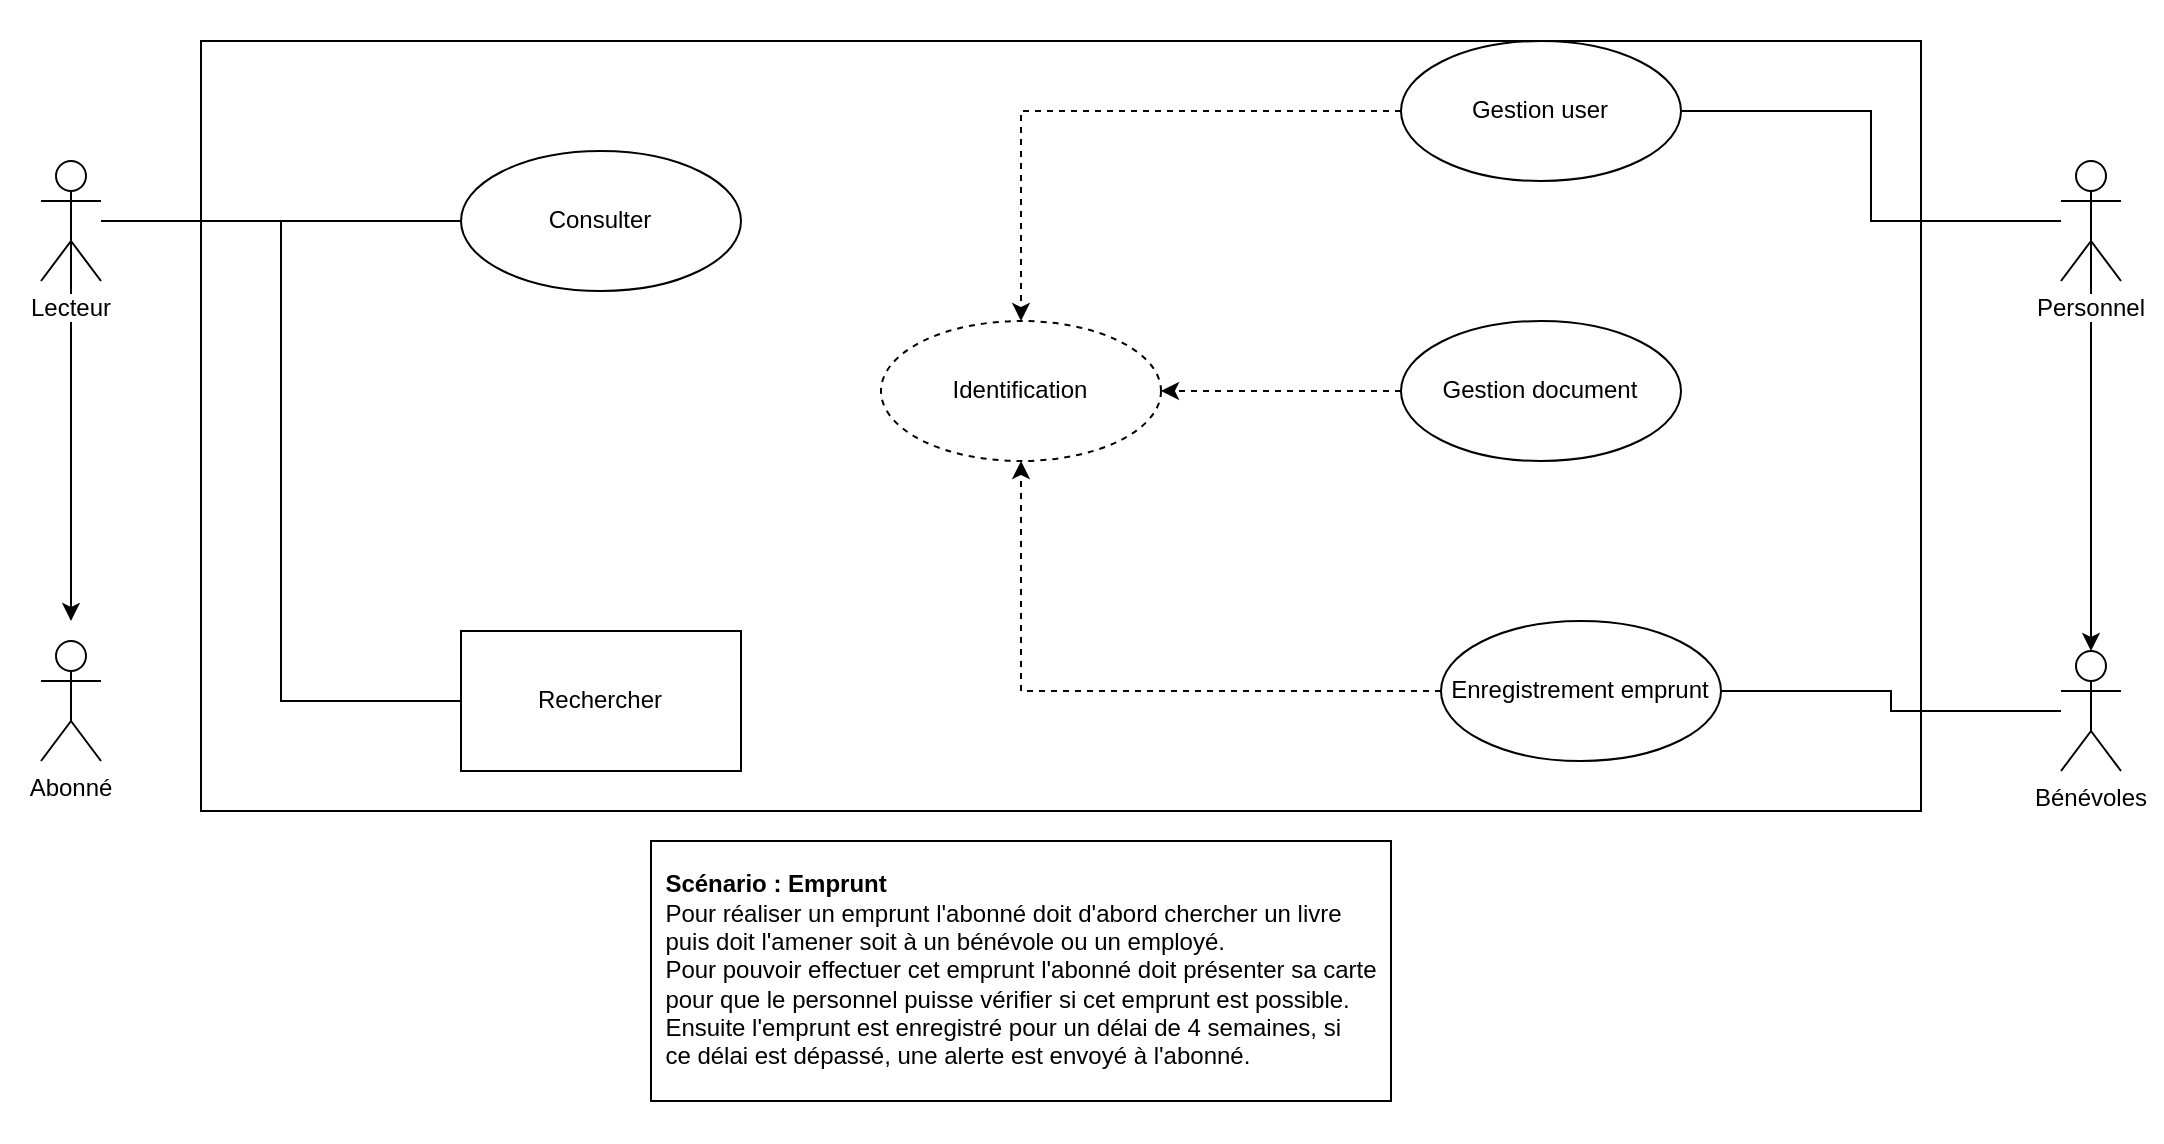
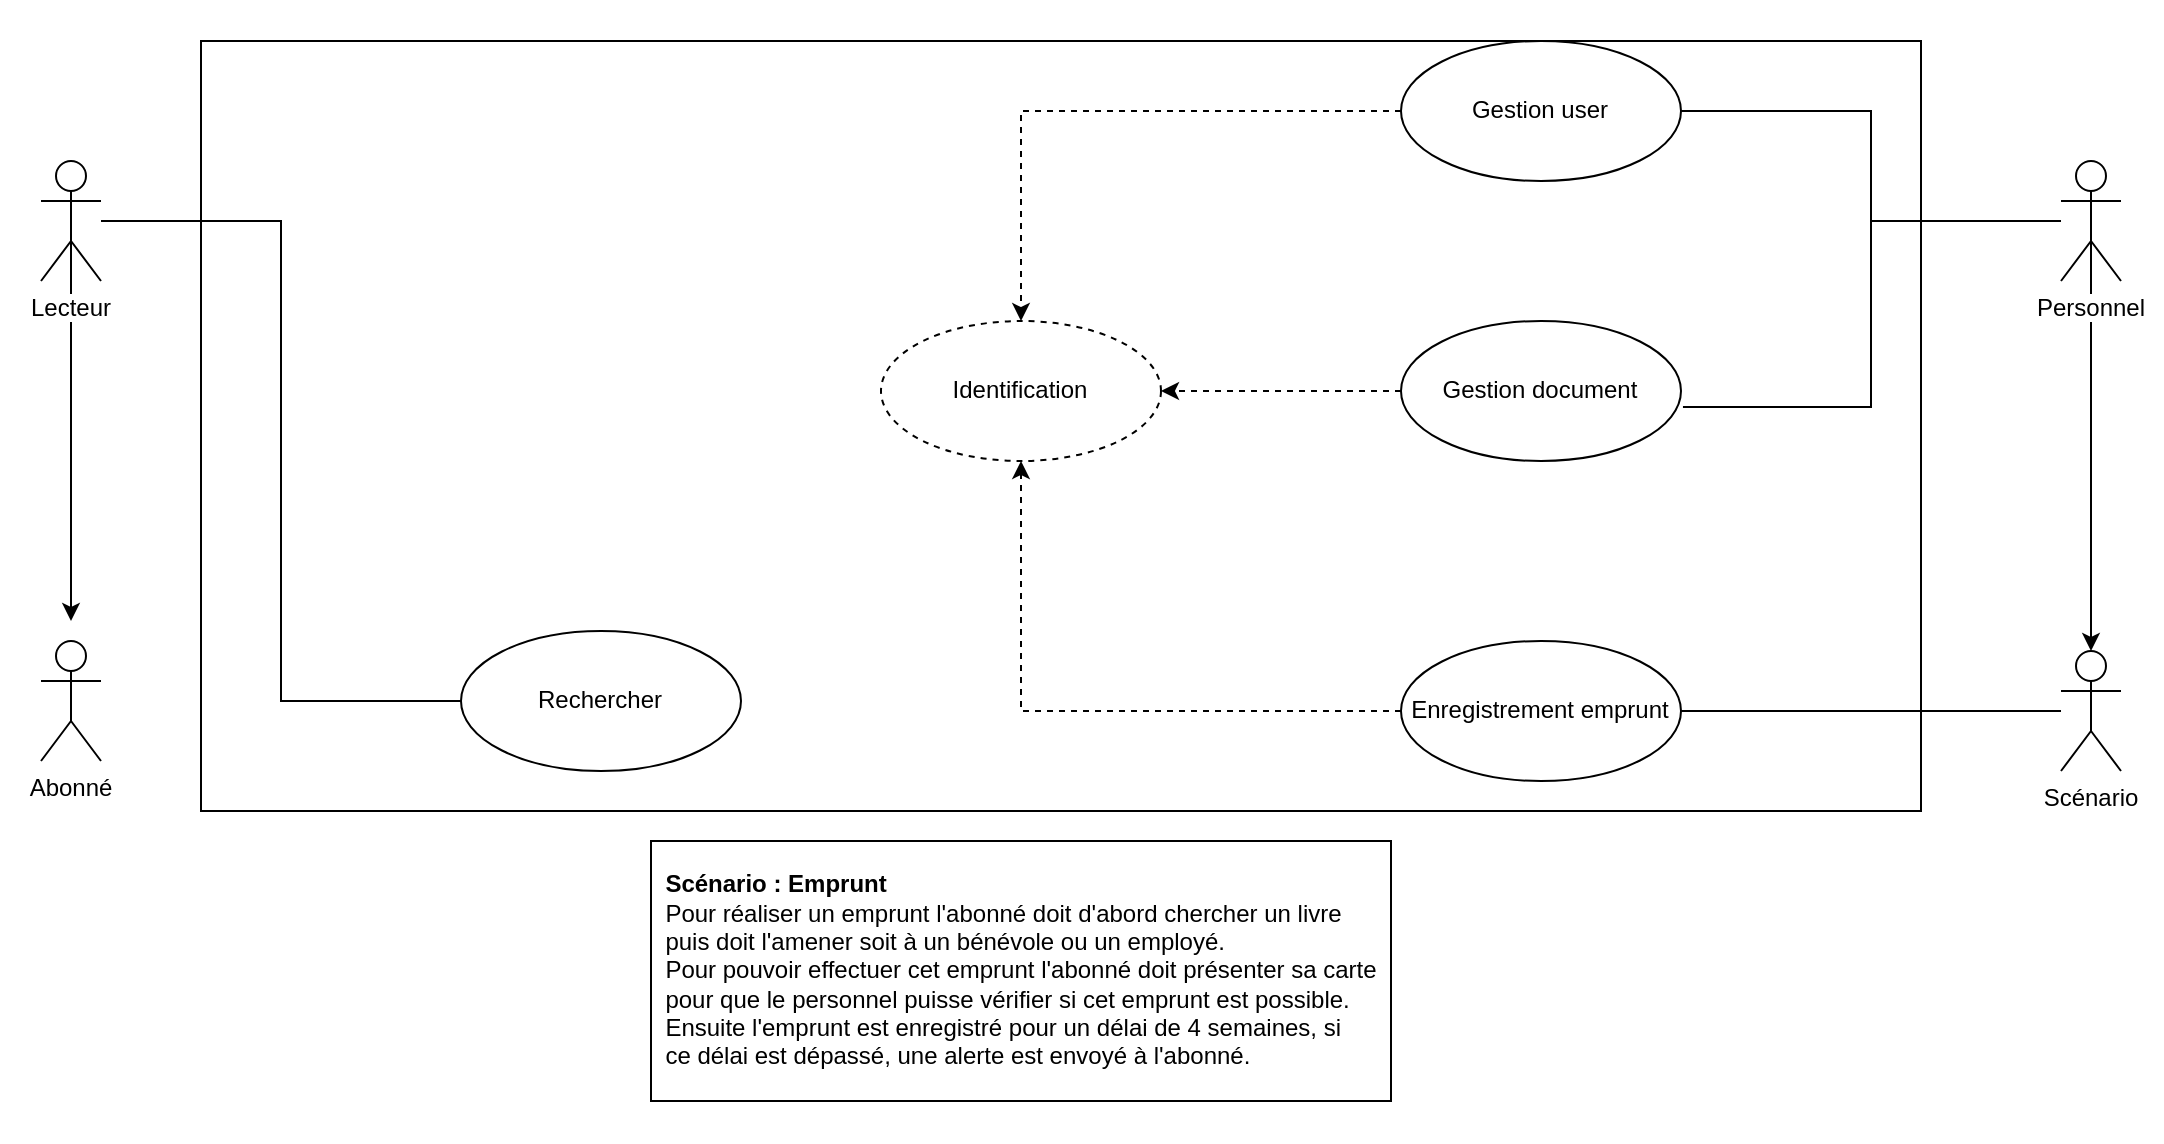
(373, 221) -> none
(601, 221) -> none
none -> (1869, 407)
(1581, 691) -> (1541, 711)
(601, 701) -> (601, 701)
(2092, 799) -> (2092, 799)
